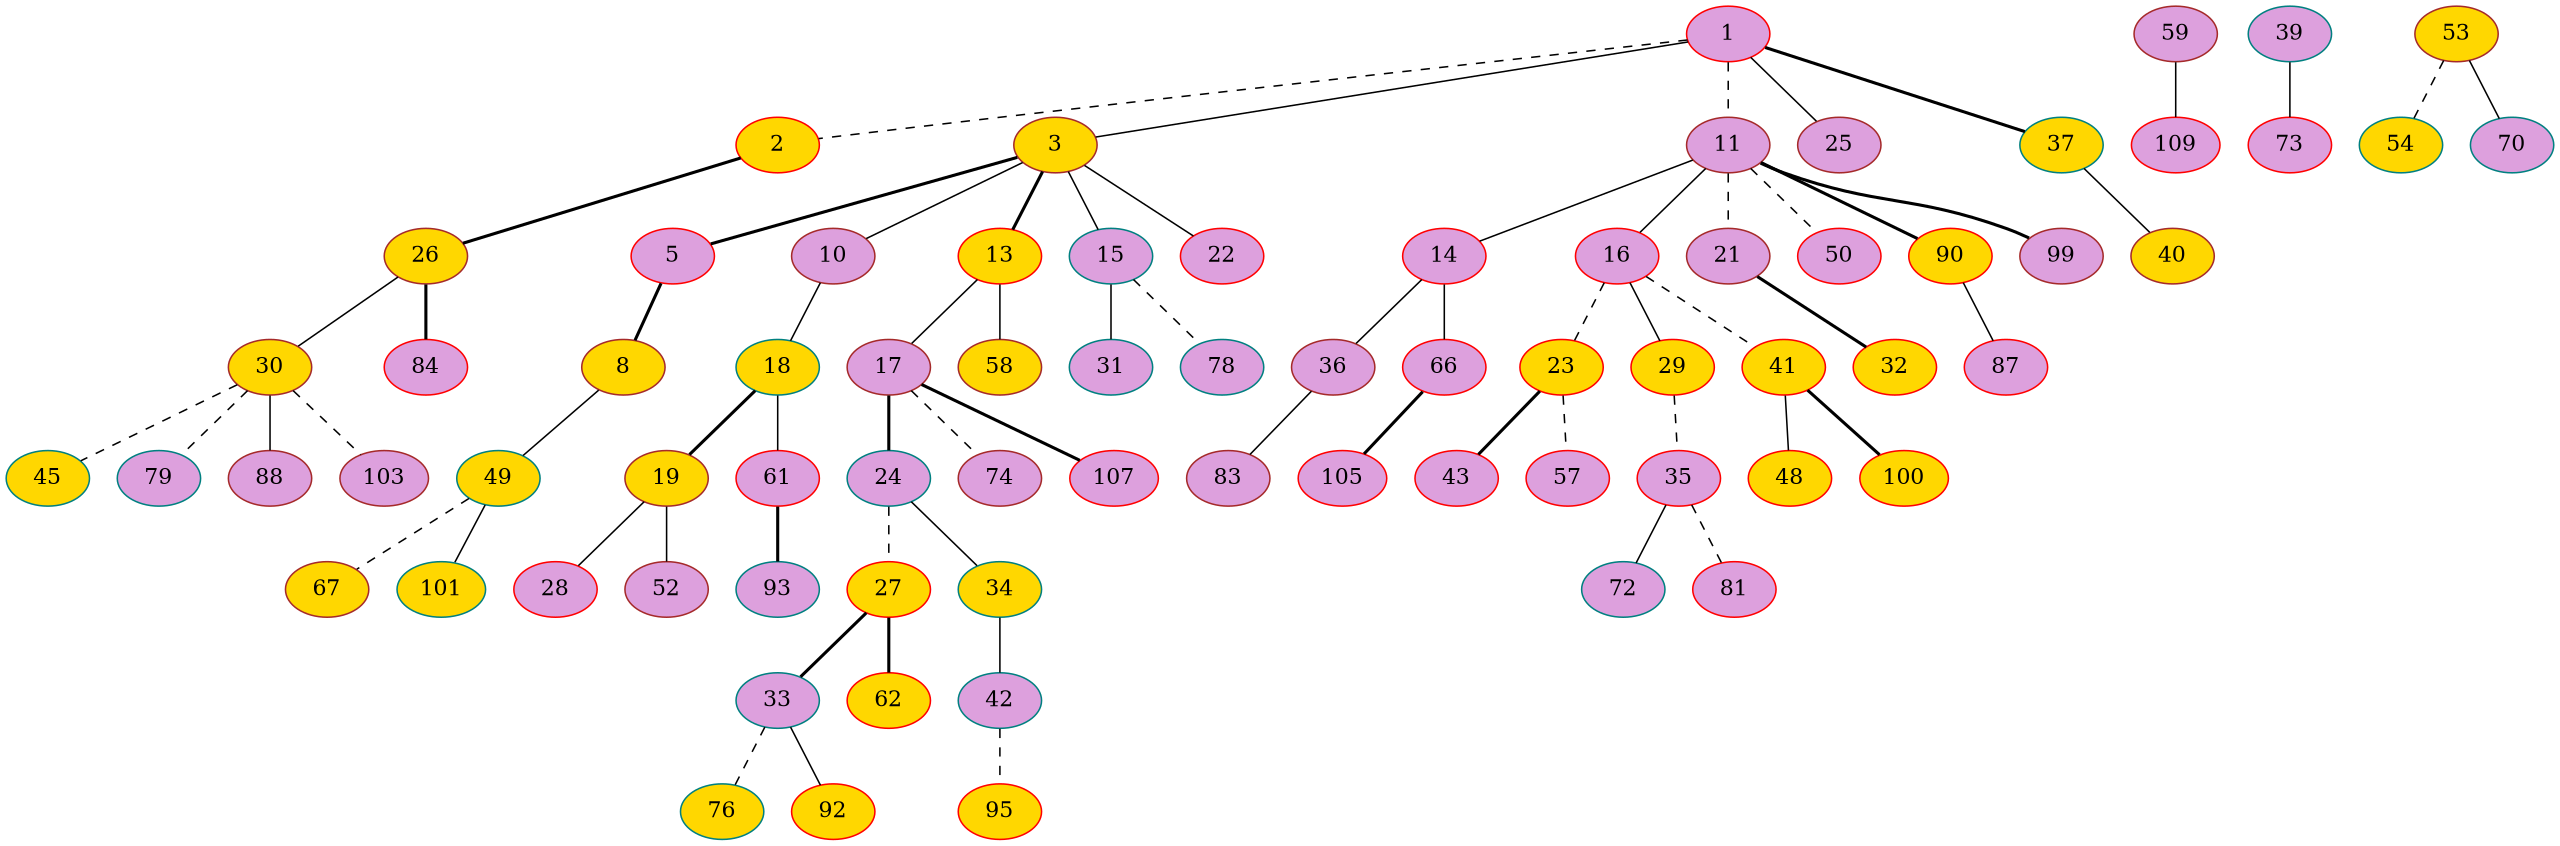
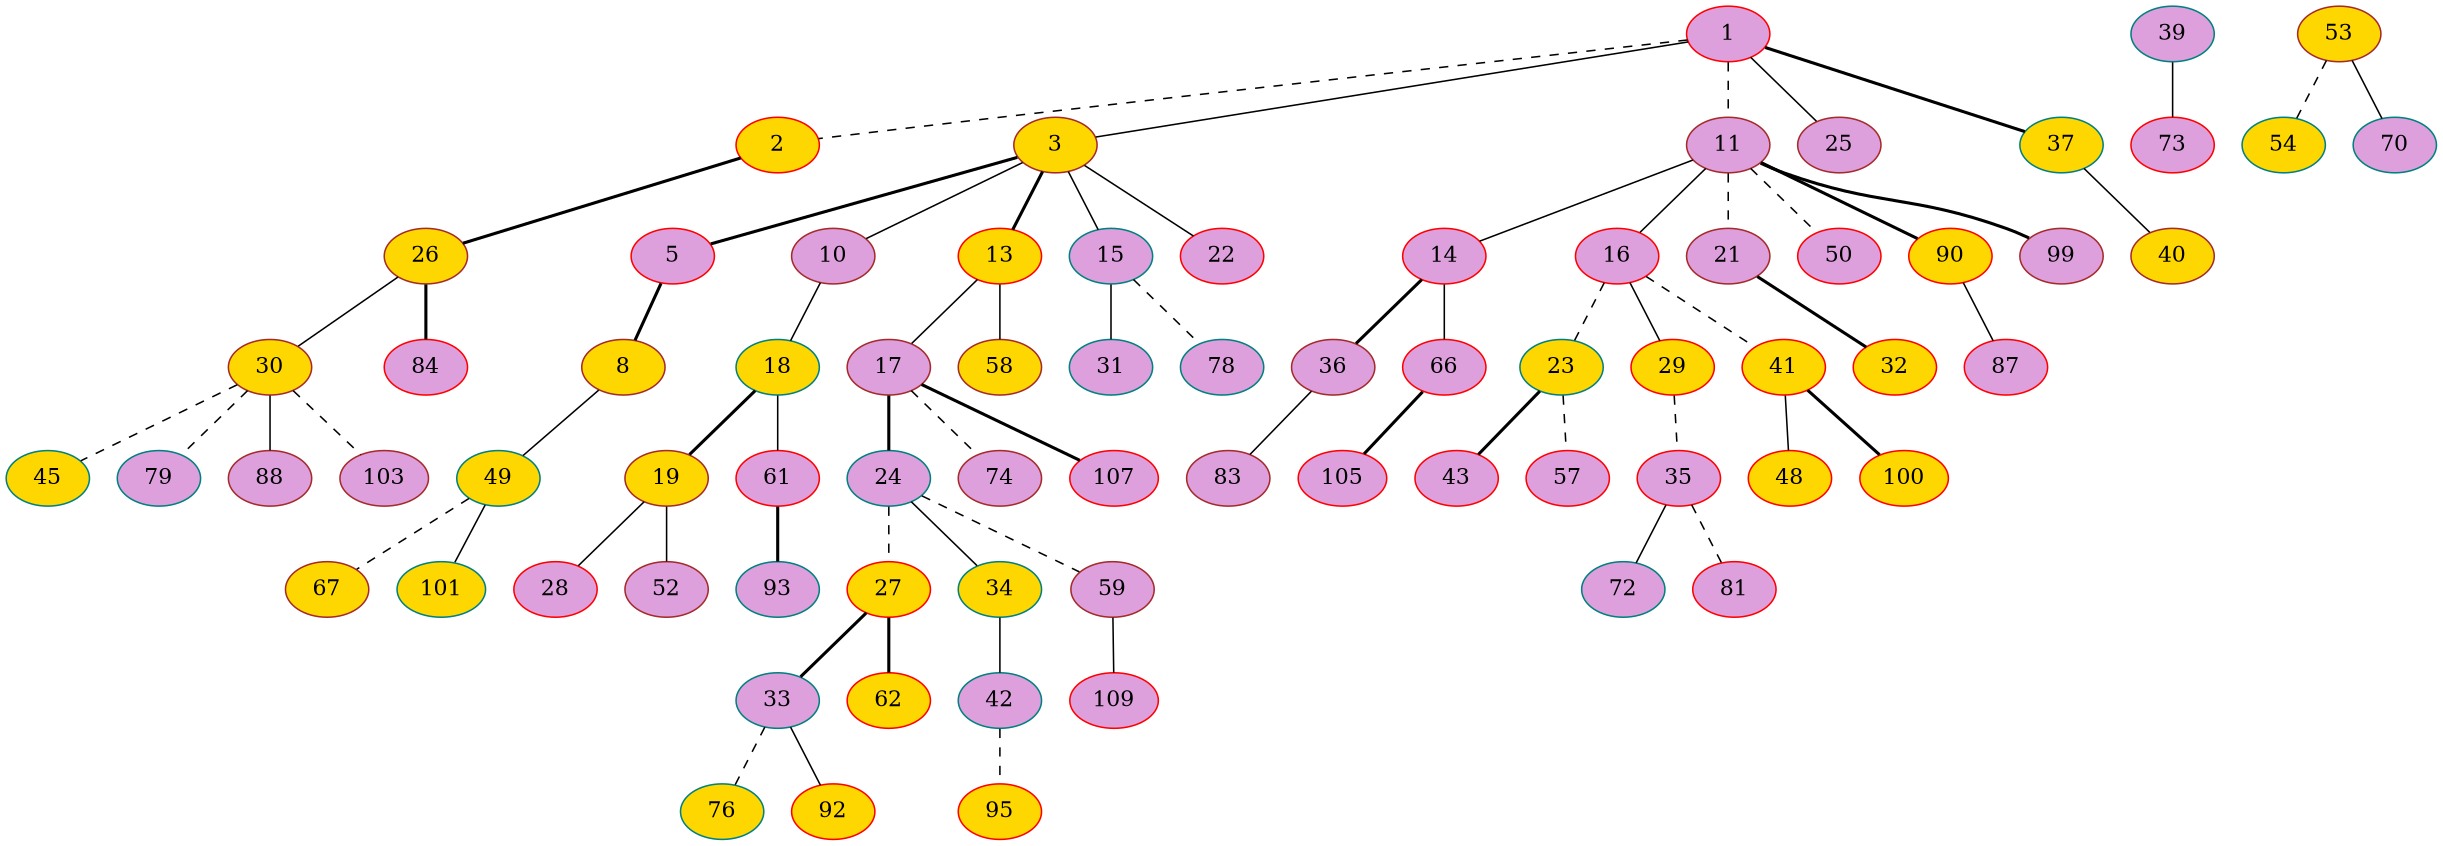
(1389, 312) -> (1389, 312)
(1562, 367) -> (1562, 367)
none -> (1001, 534)
